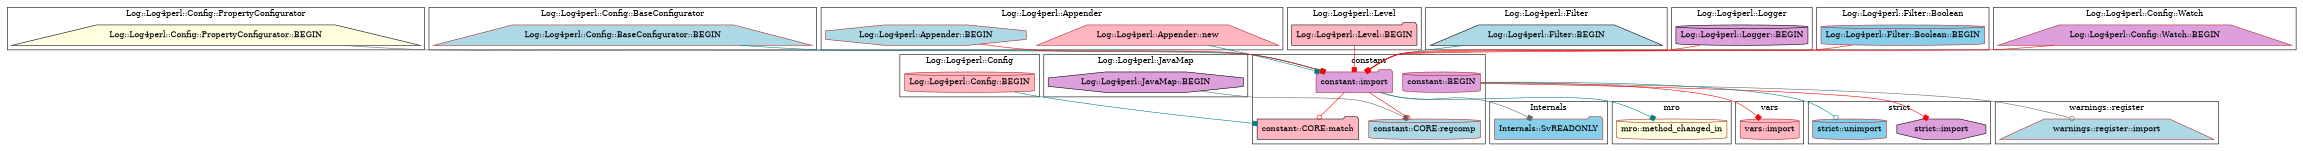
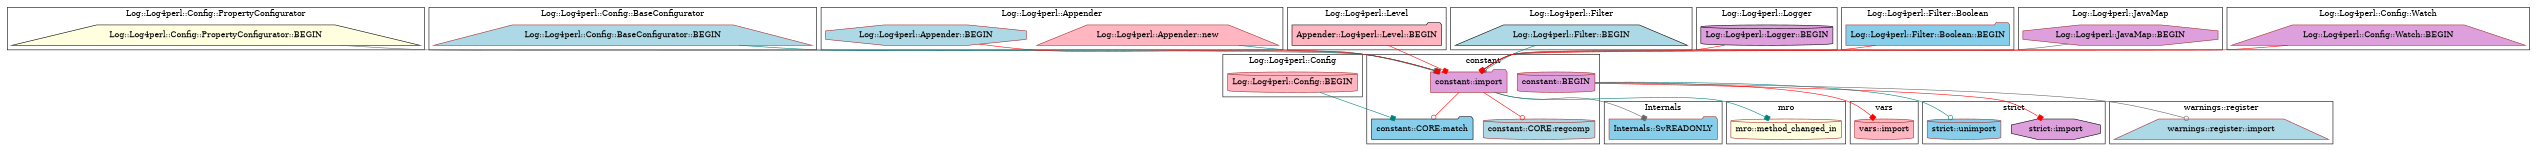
(1354, 35) -> (1367, 35)
(1903, 35) -> (1928, 35)
(1146, 82) -> (2120, 35)
(1302, 98) -> (1775, 50)
(1308, 129) -> (1422, 129)
